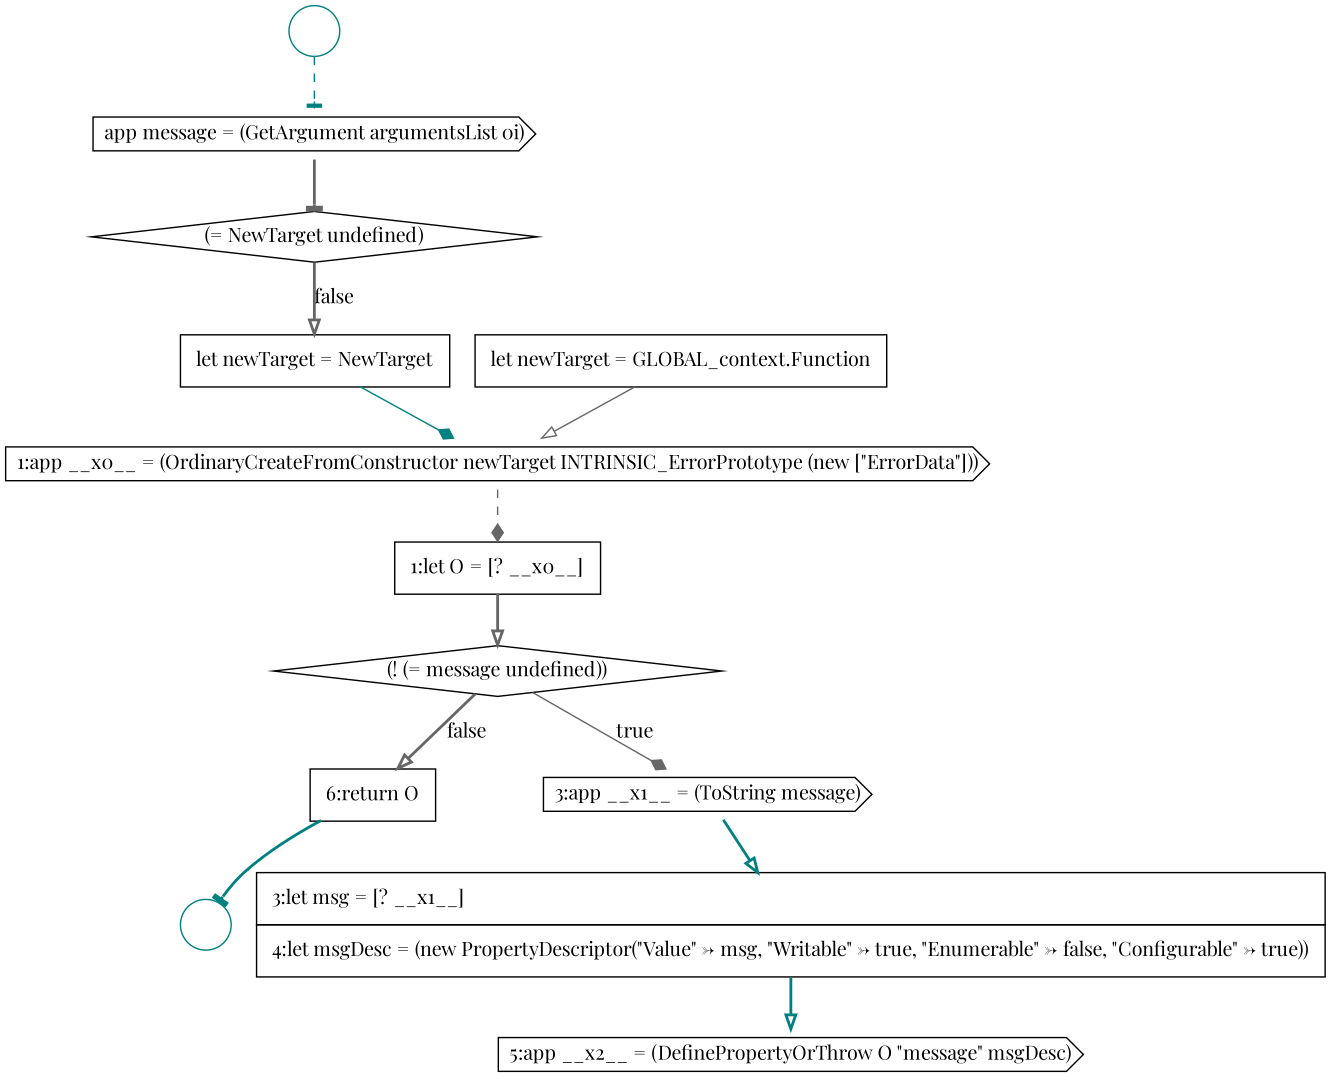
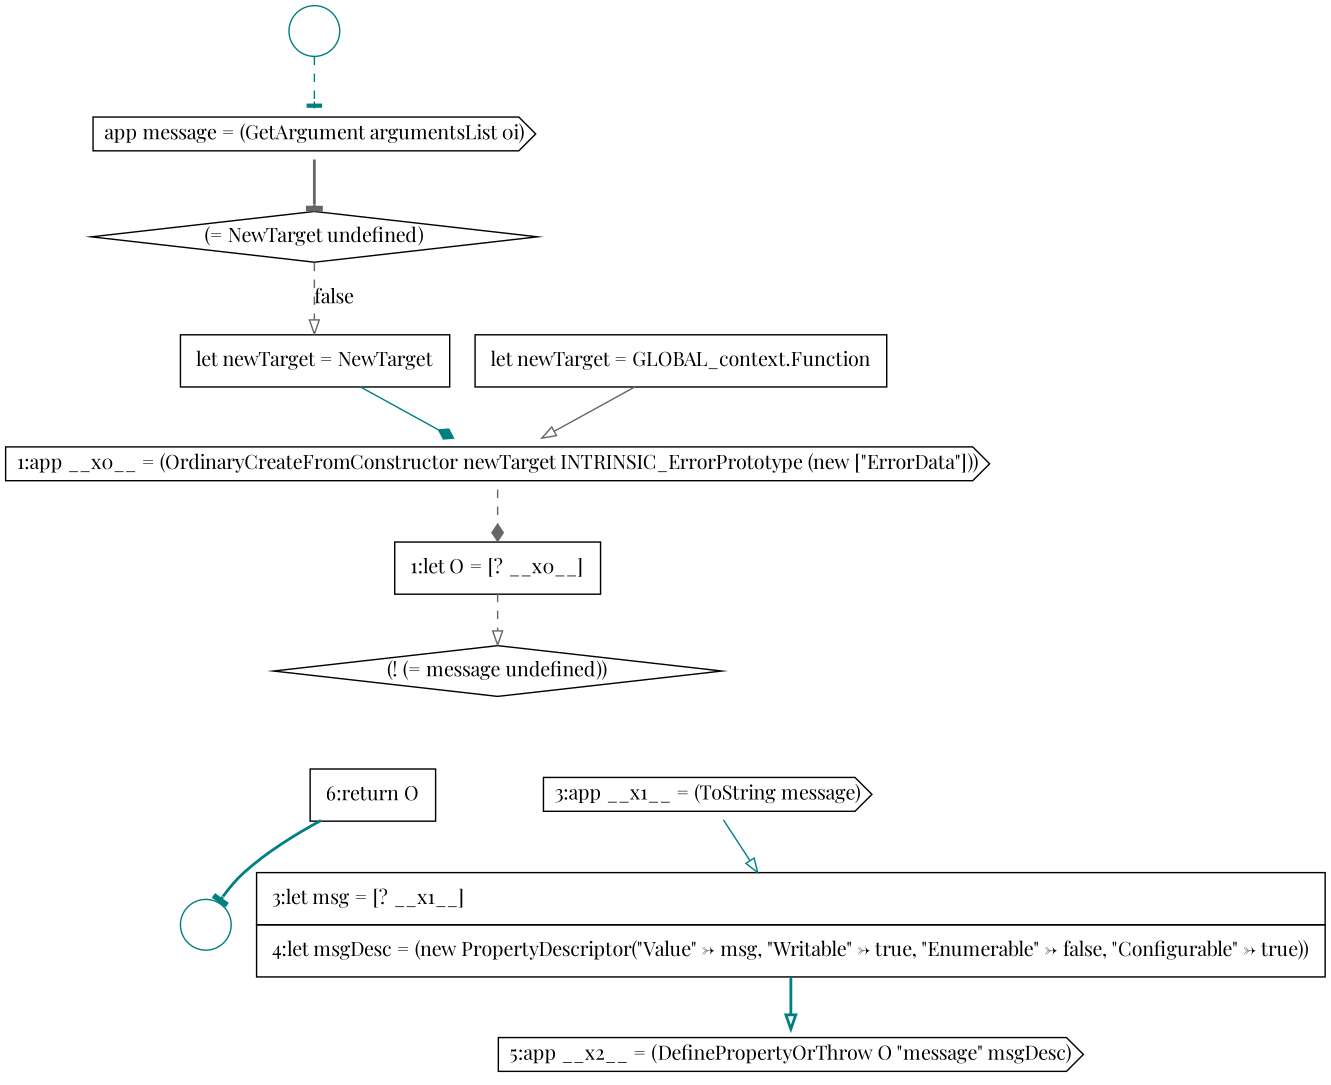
(314, 291) -> (314, 291)
(498, 612) -> (498, 612)
(442, 726) -> none
(592, 727) -> none
(737, 840) -> (737, 840)
